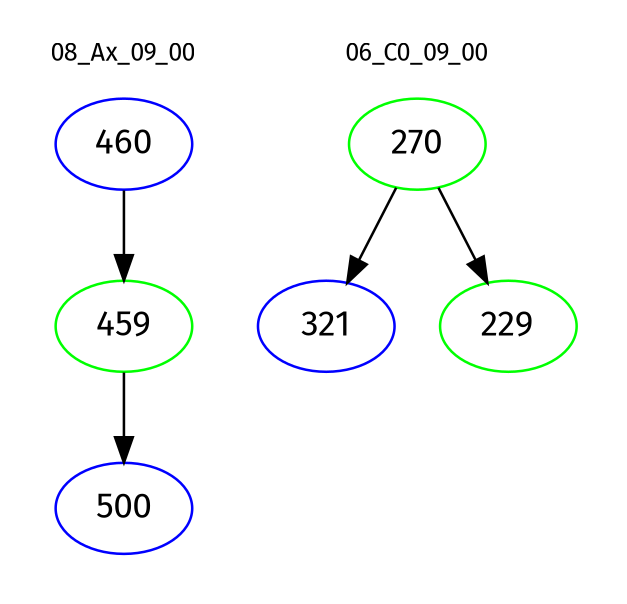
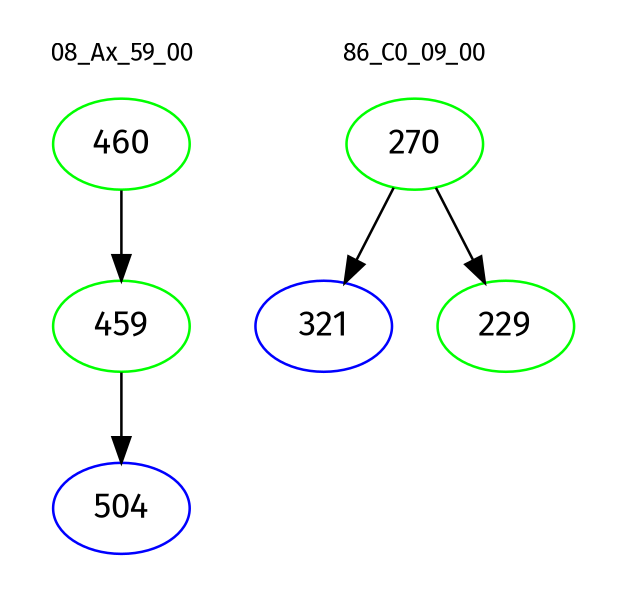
(124, 54) -> (123, 54)
(417, 54) -> (415, 54)
(124, 144) -> (121, 144)
(124, 508) -> (121, 508)
